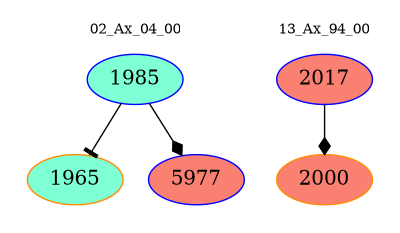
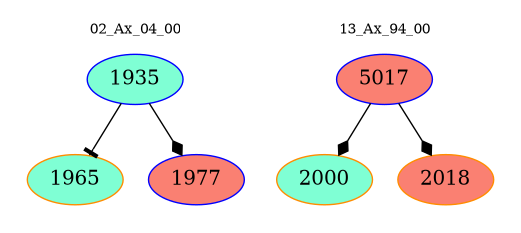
(135, 79) -> (135, 79)
(325, 79) -> (384, 79)
(196, 180) -> (196, 180)
(325, 180) -> (325, 180)
none -> (446, 180)
